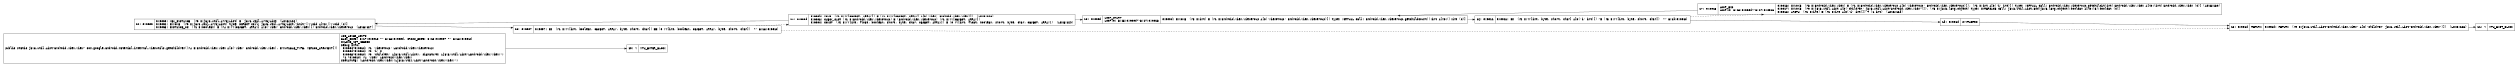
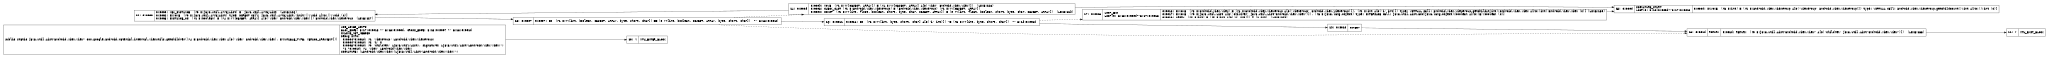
(1113, 18) -> (1649, 7)
(1470, 20) -> (802, 22)
(1970, 22) -> (1355, 28)
